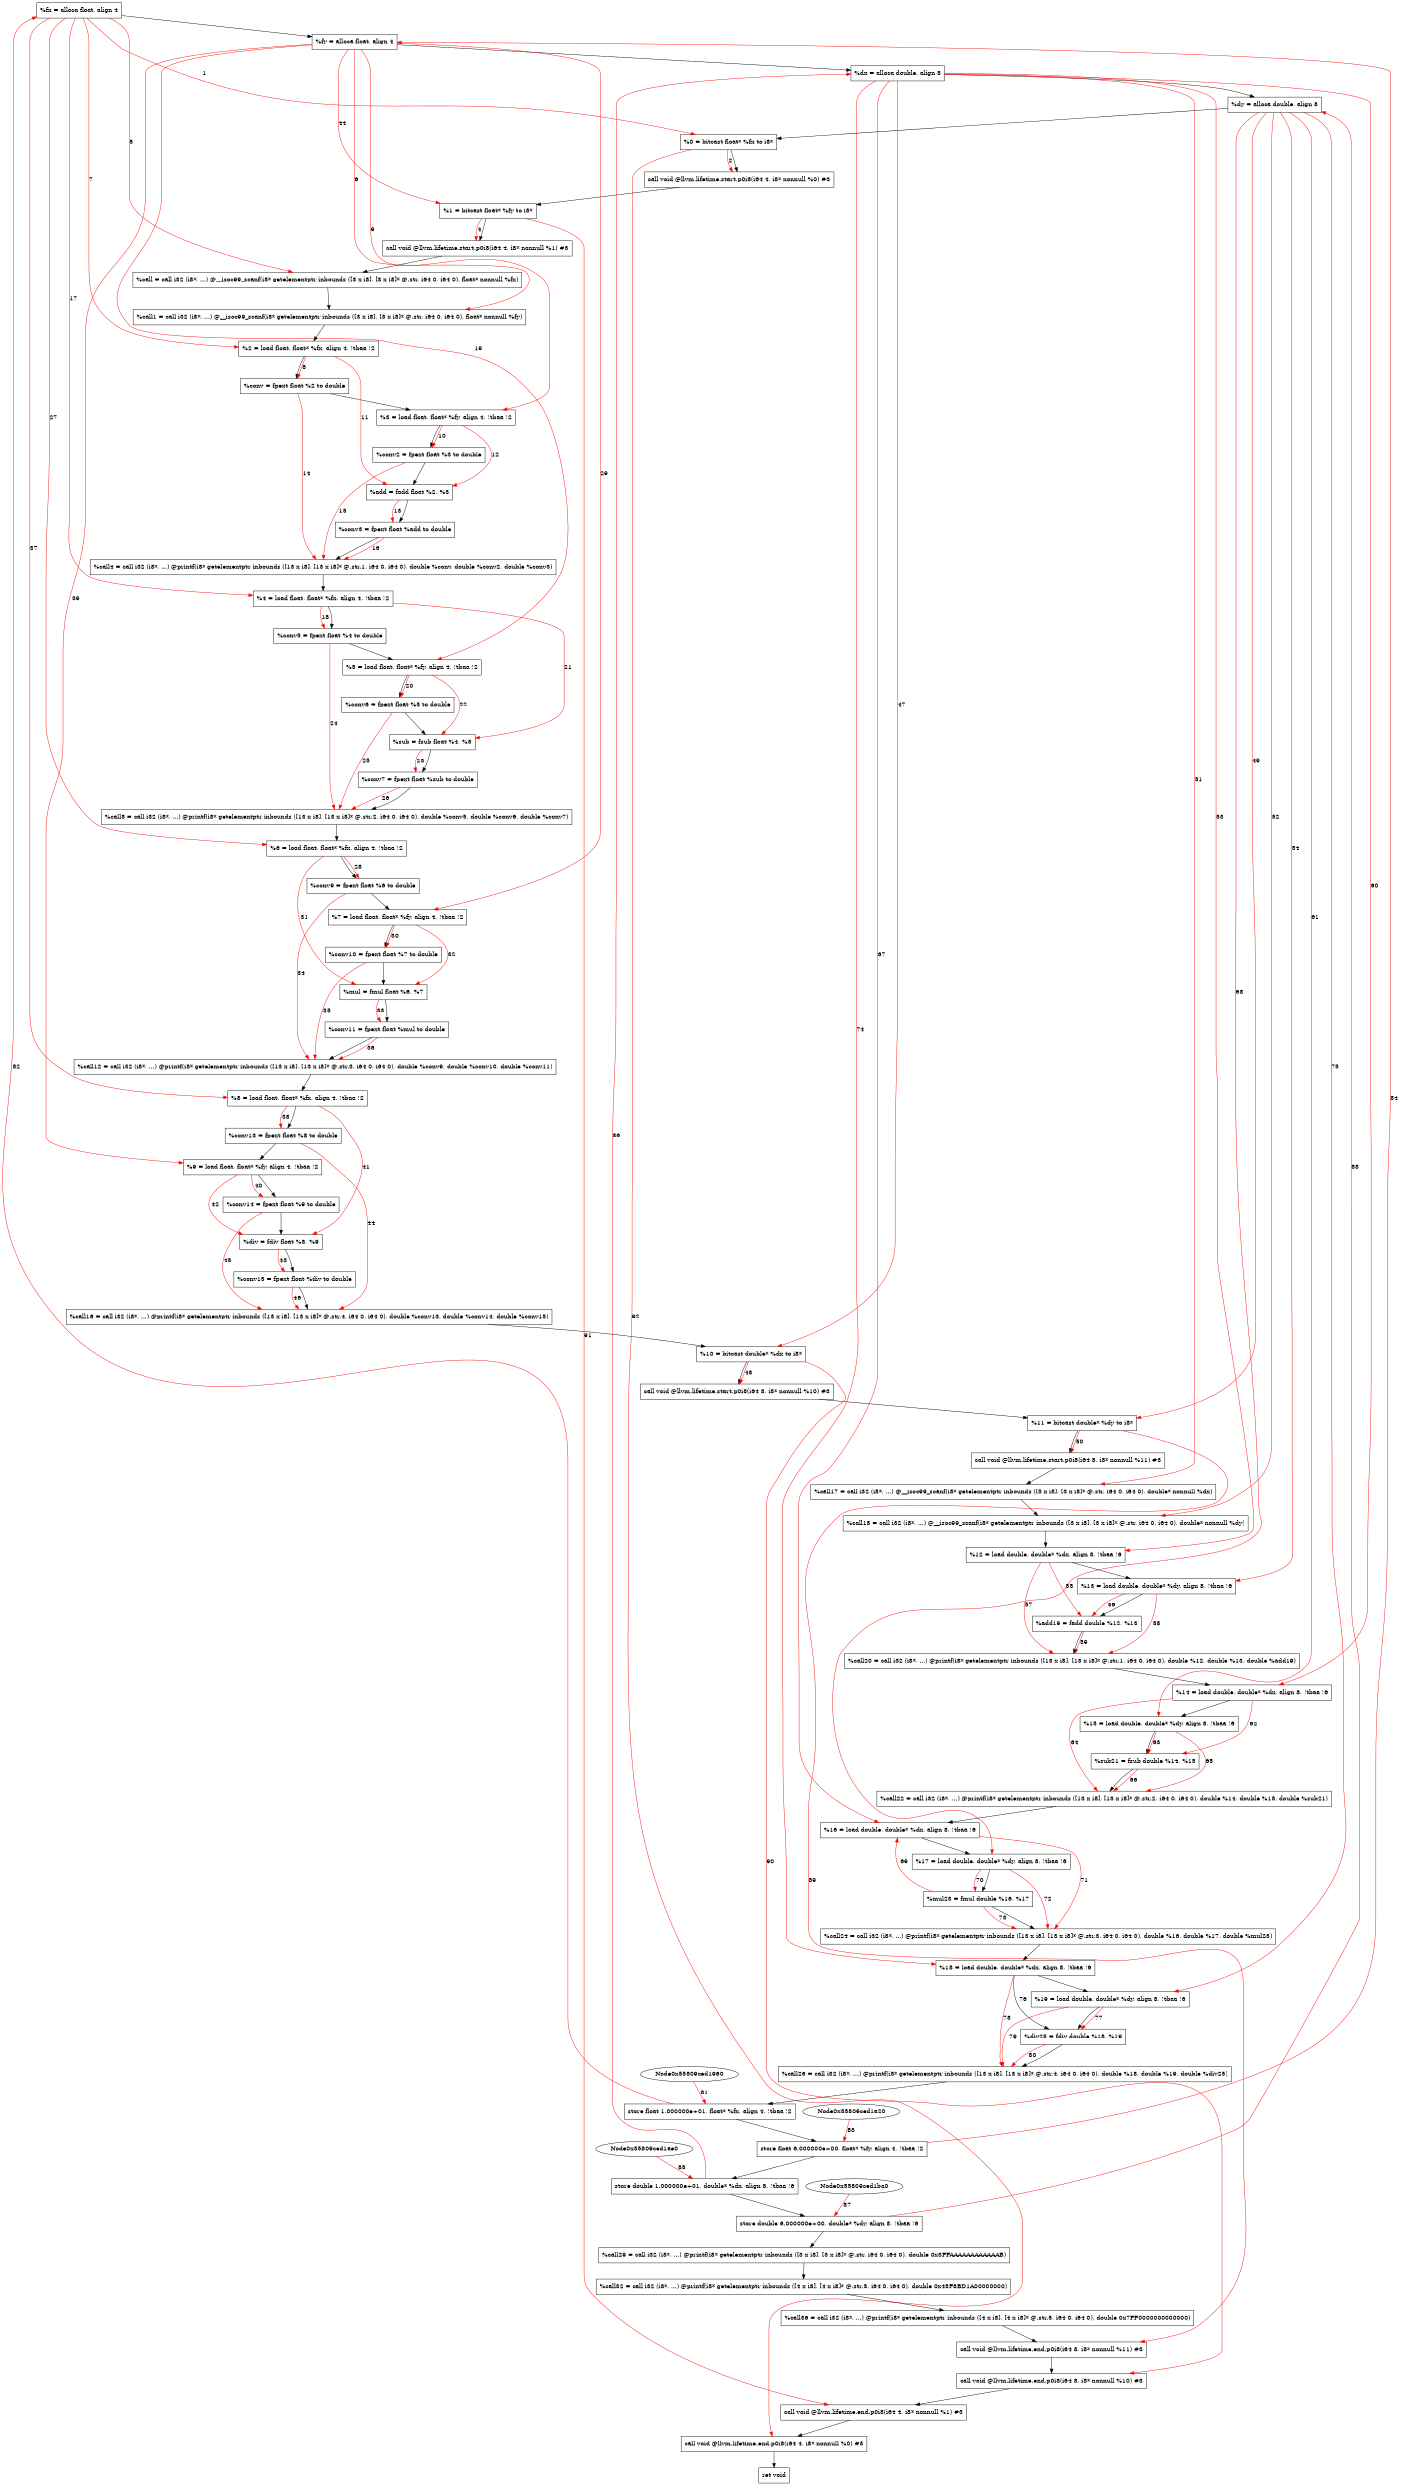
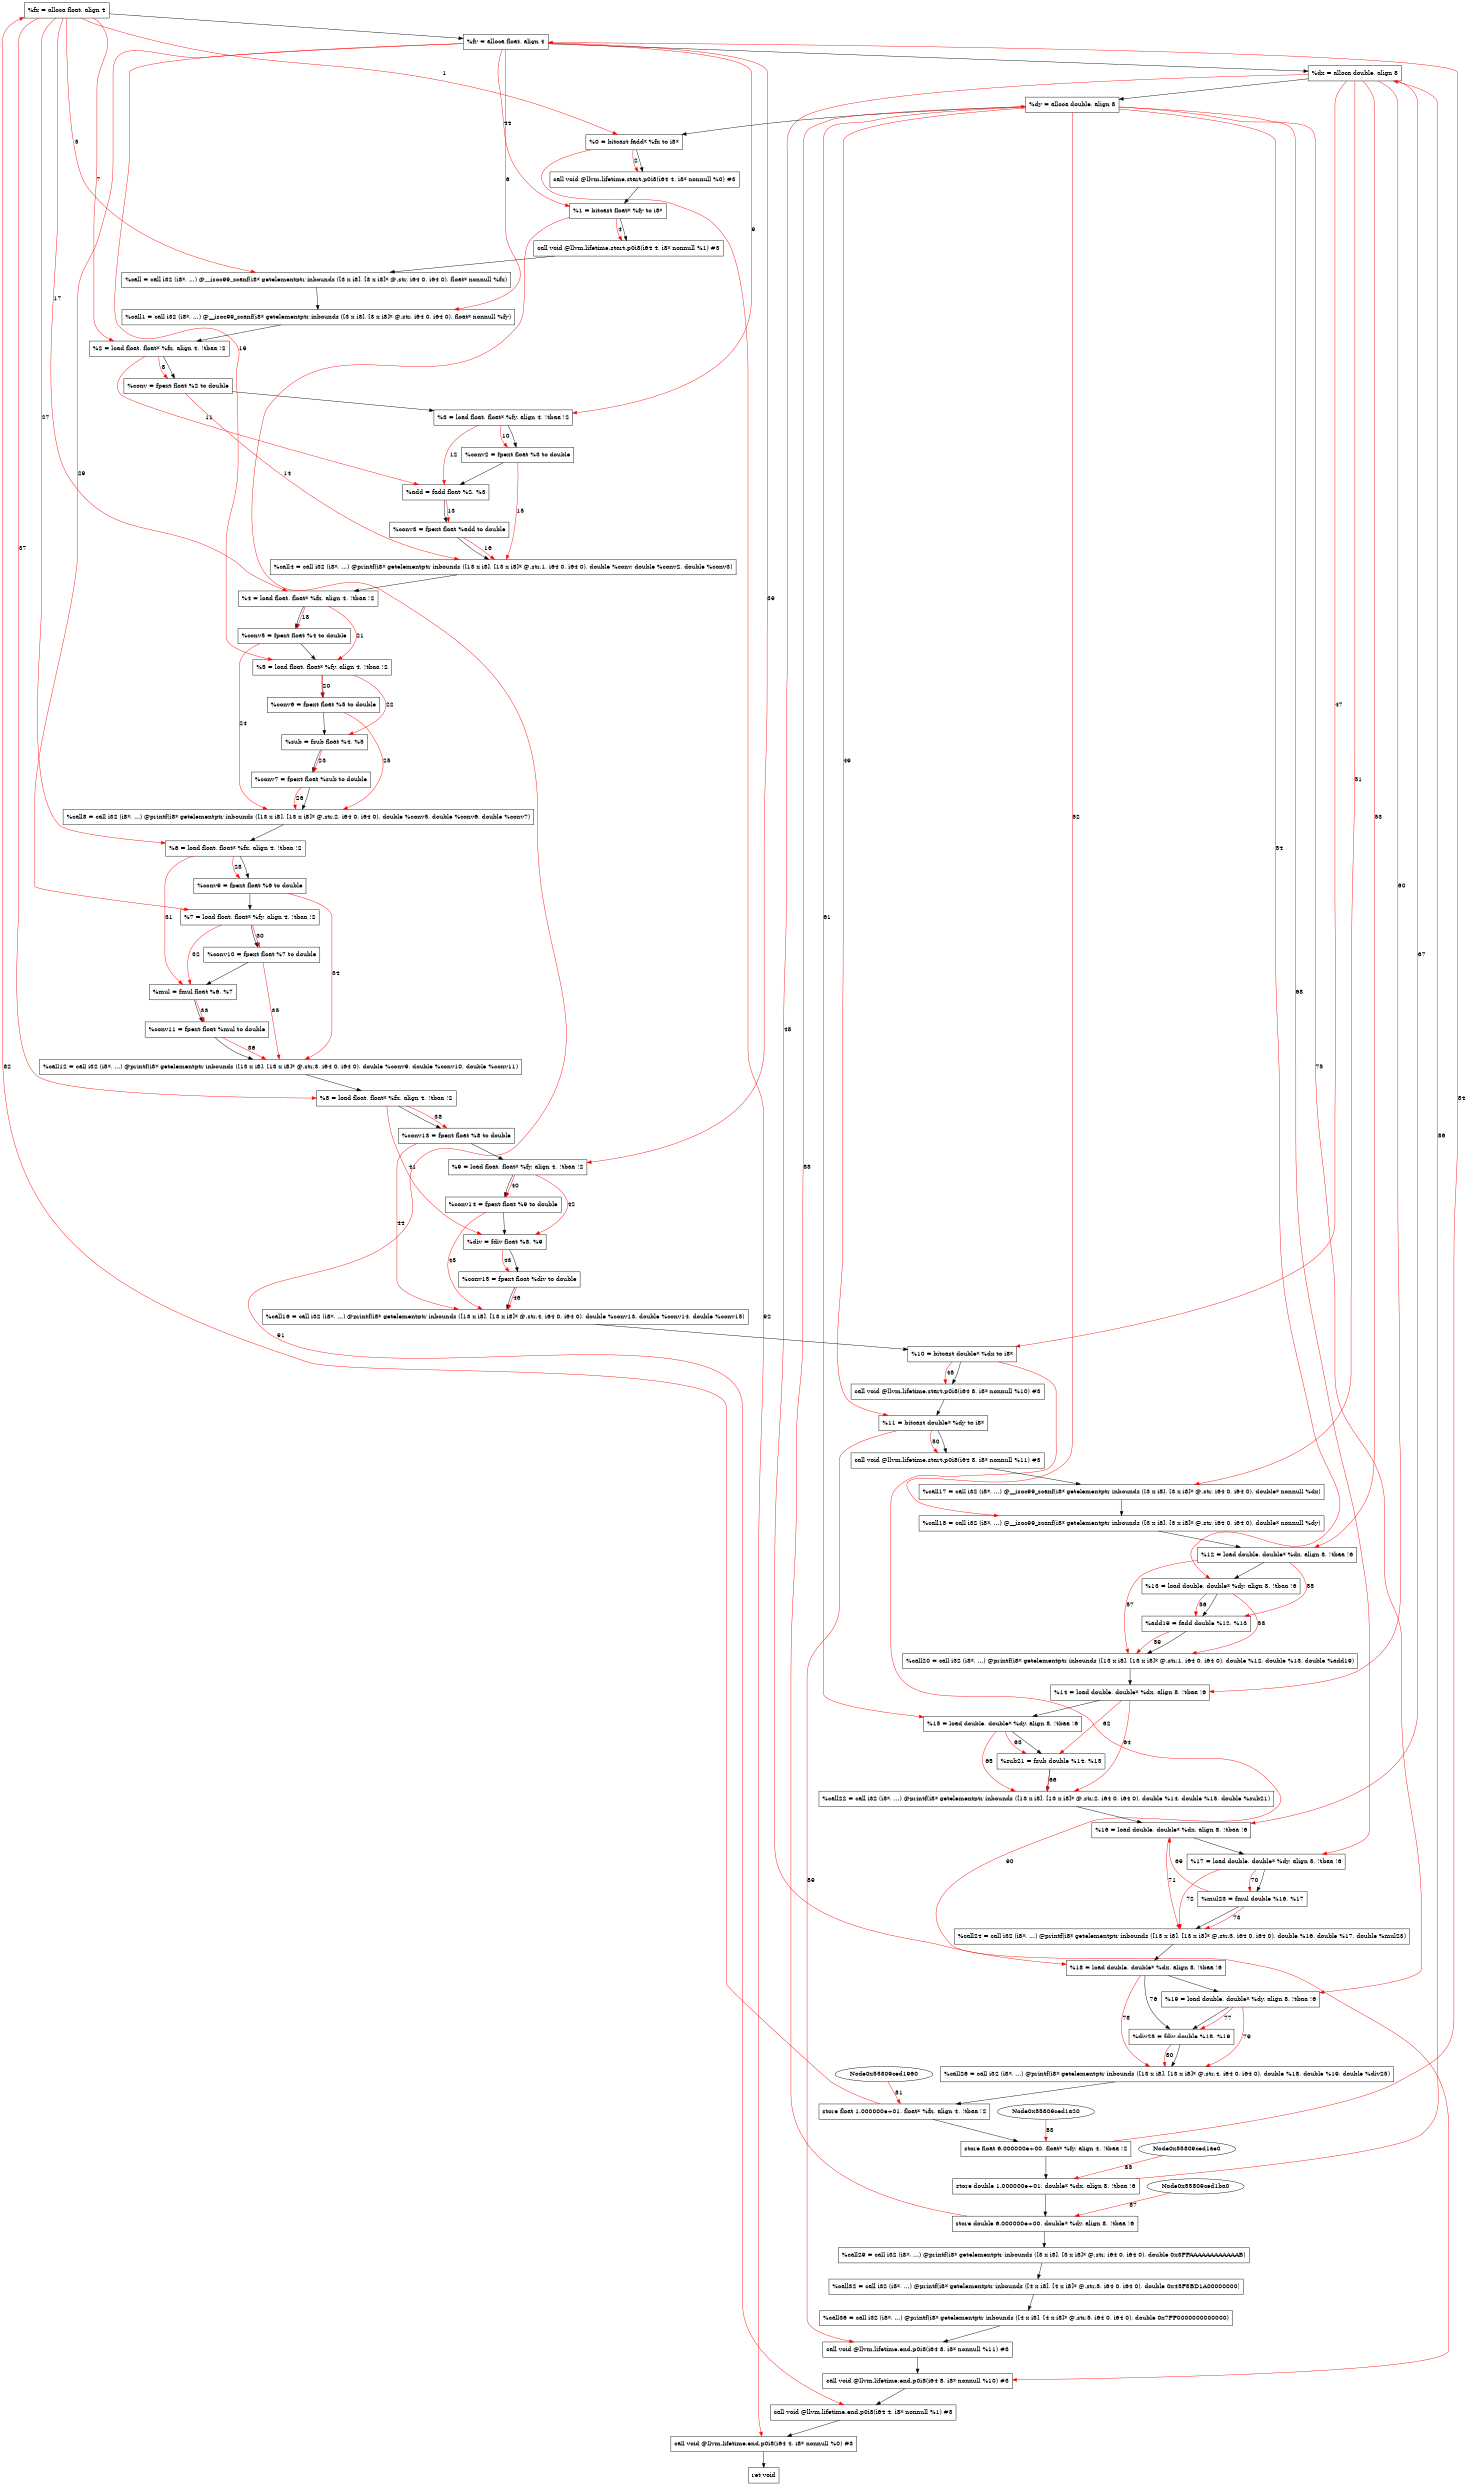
(729, 142) -> (634, 142)
(560, 630) -> (354, 628)
(861, 1030) -> (788, 1030)
